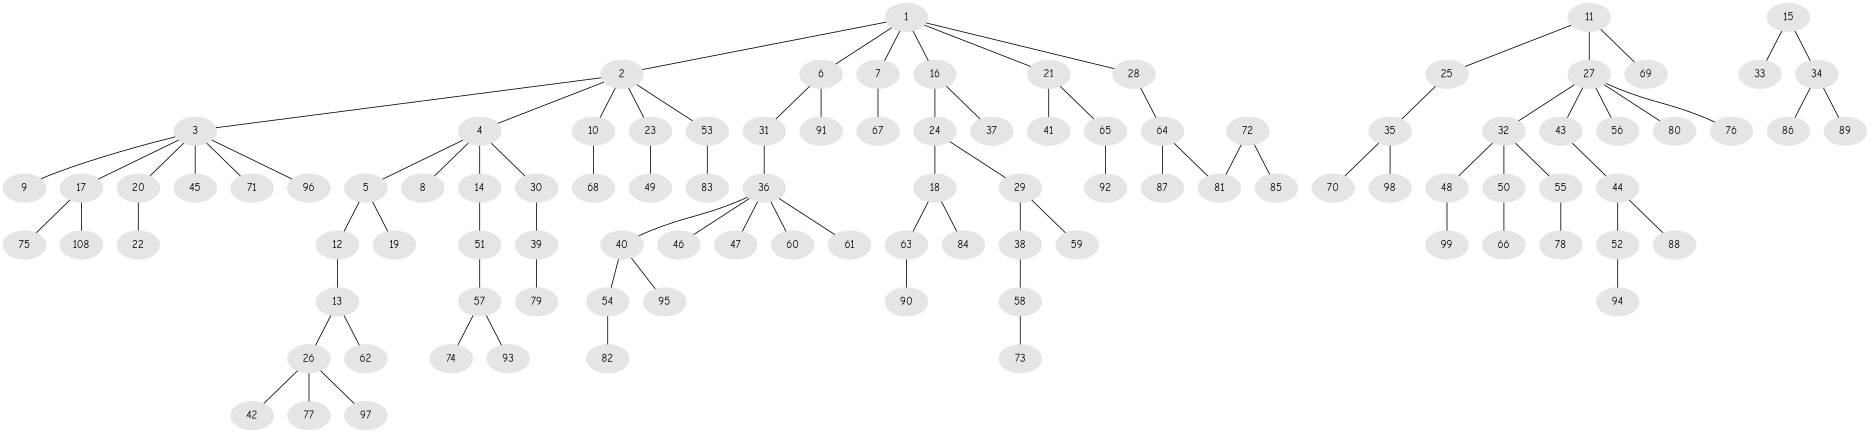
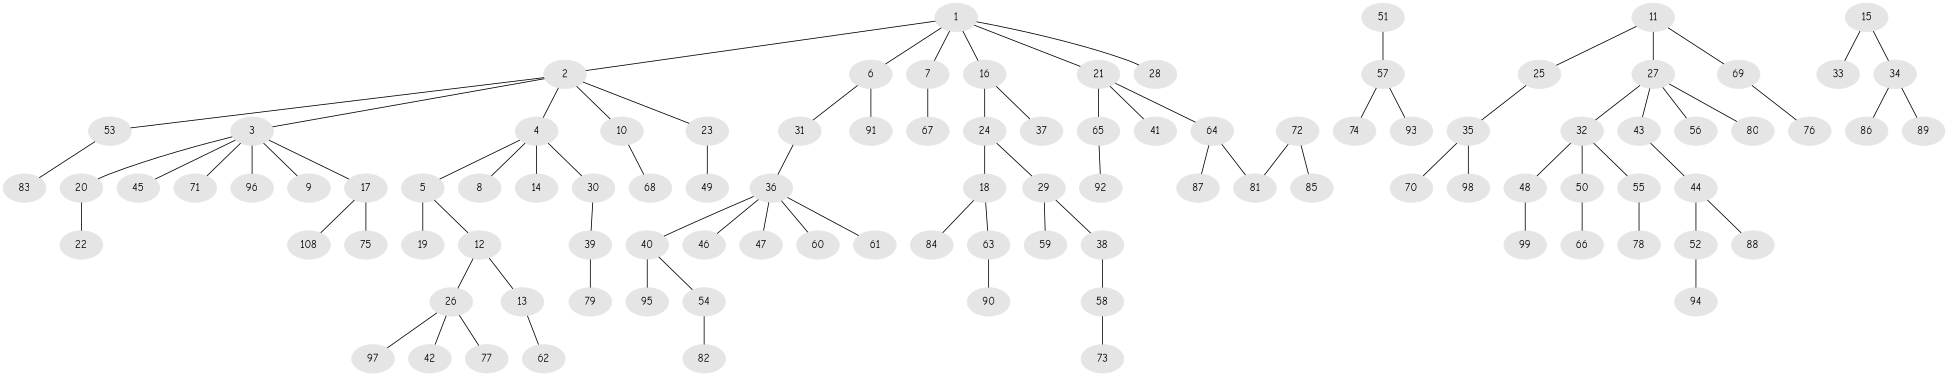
(1148, 103) -> (1155, 103)
(1660, 103) -> (1774, 103)
(480, 217) -> none
(323, 330) -> (465, 273)
